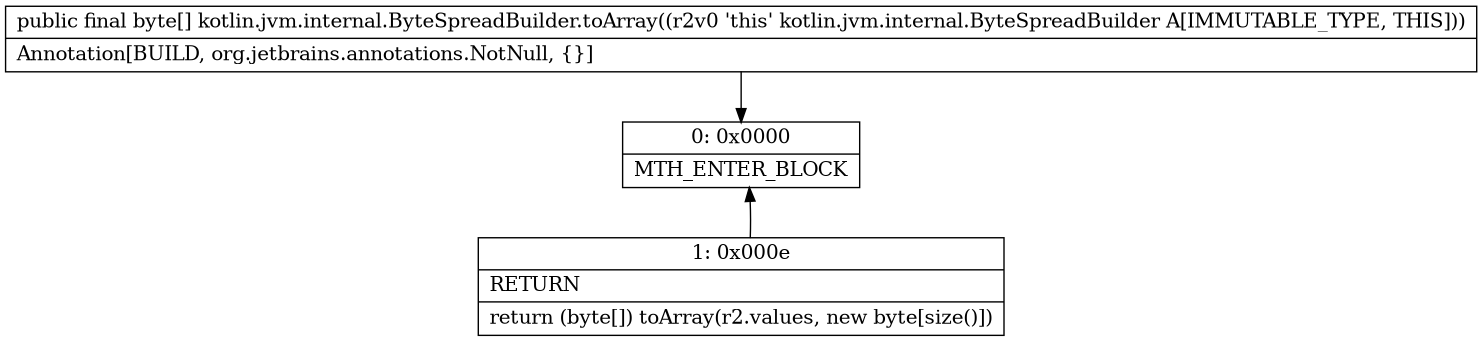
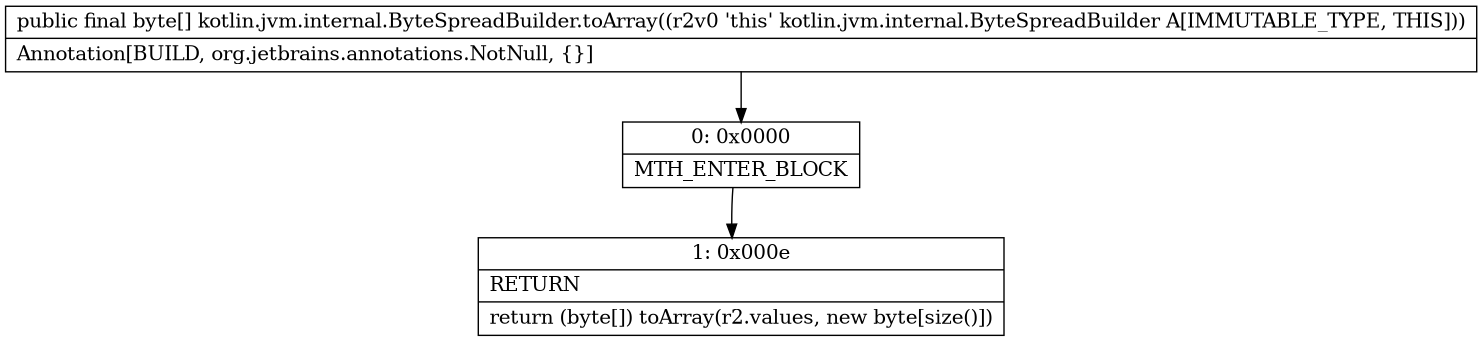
(751, 220) -> (732, 206)
